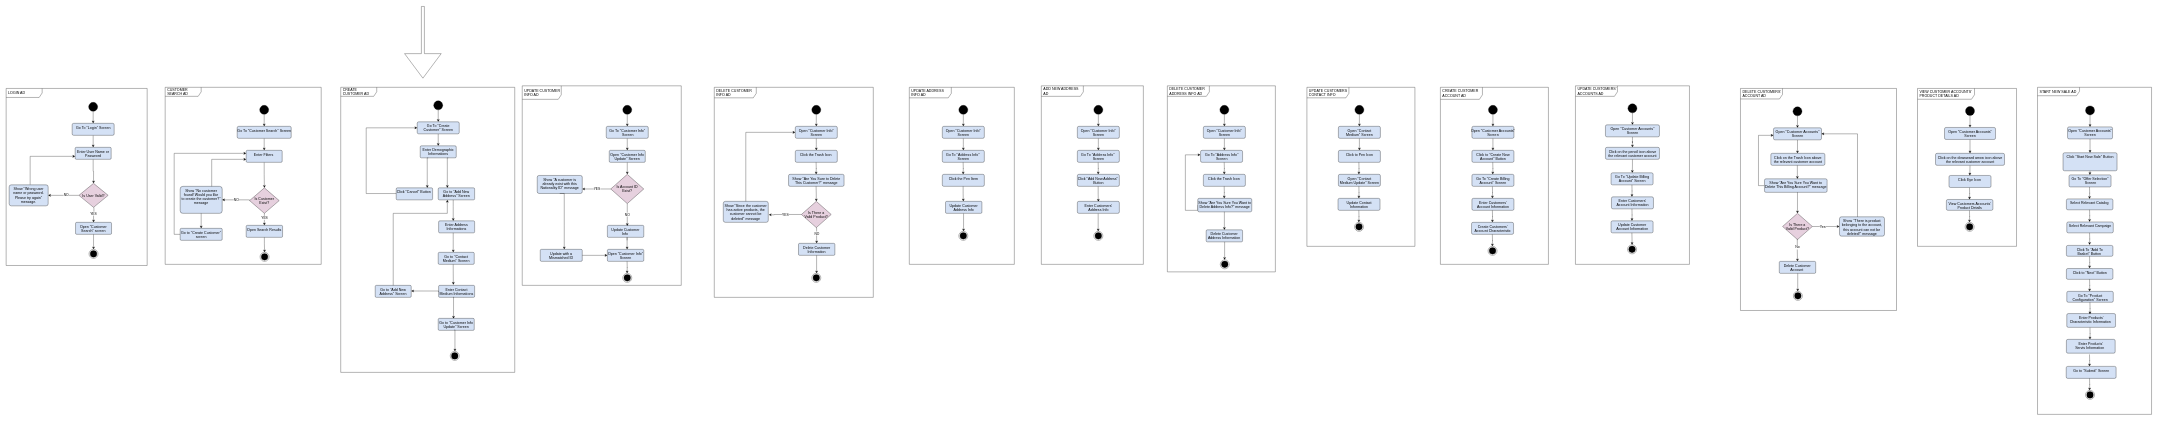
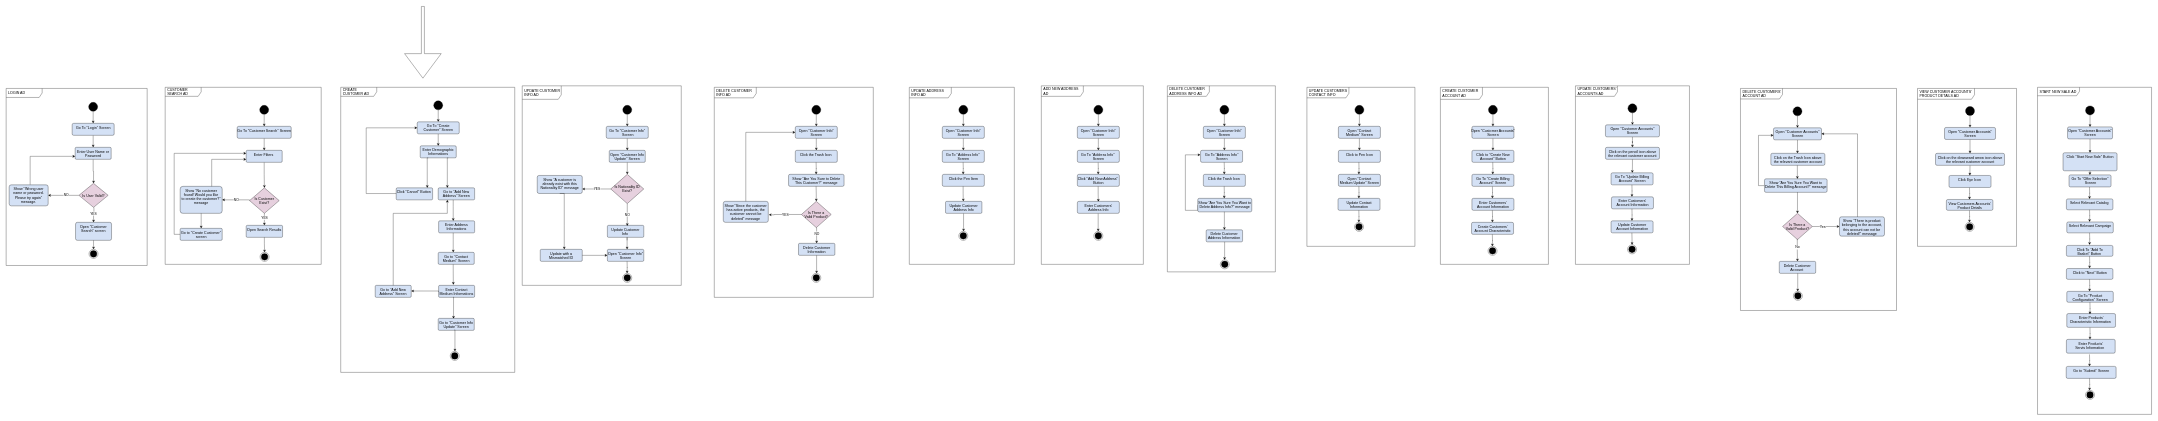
(627, 187) -> (627, 187)
(94, 228) -> (94, 231)
